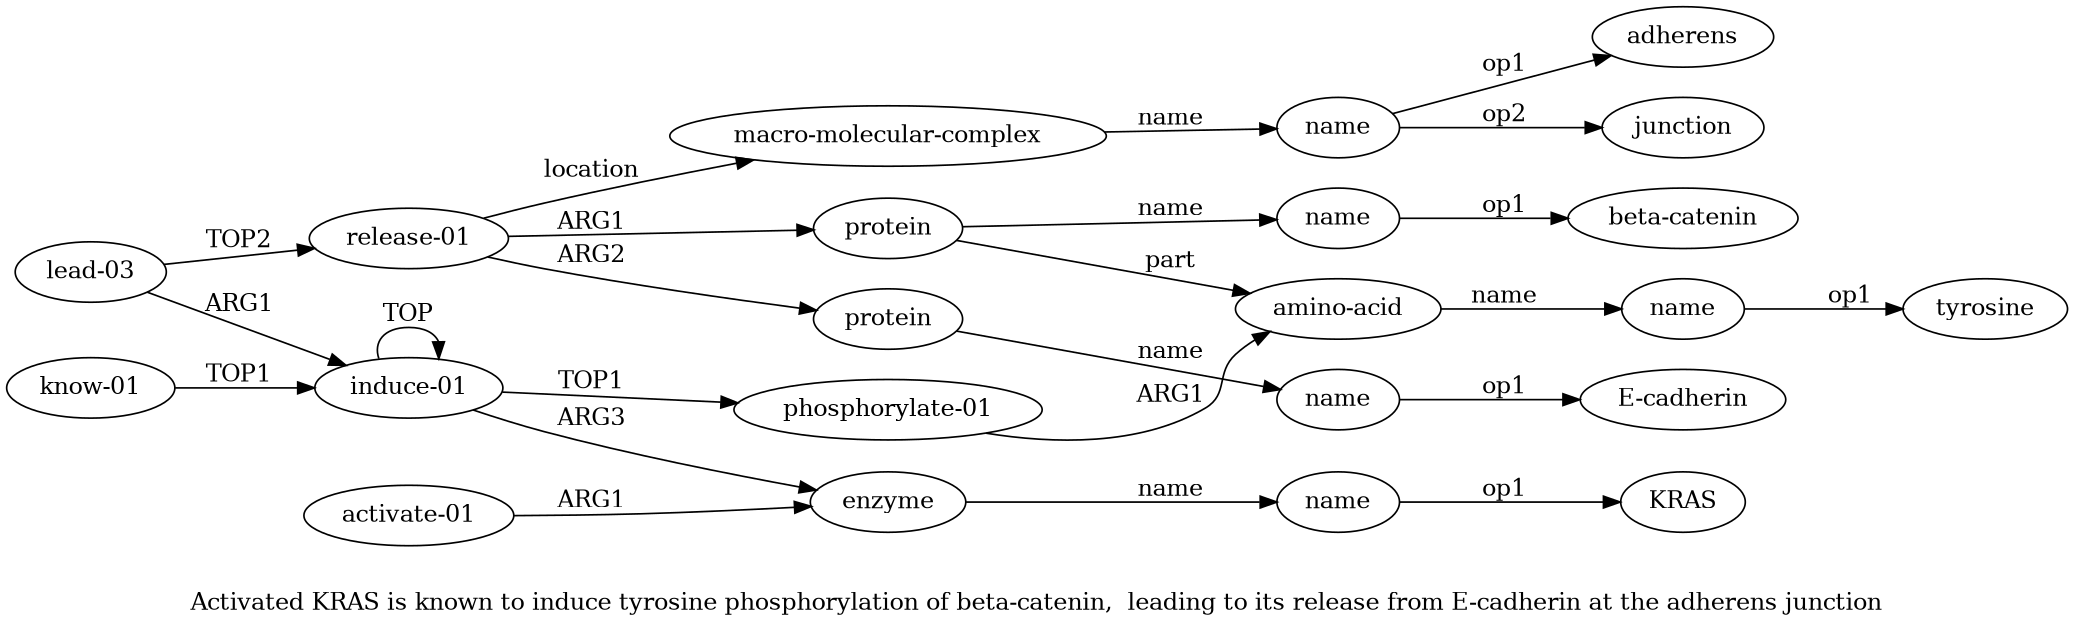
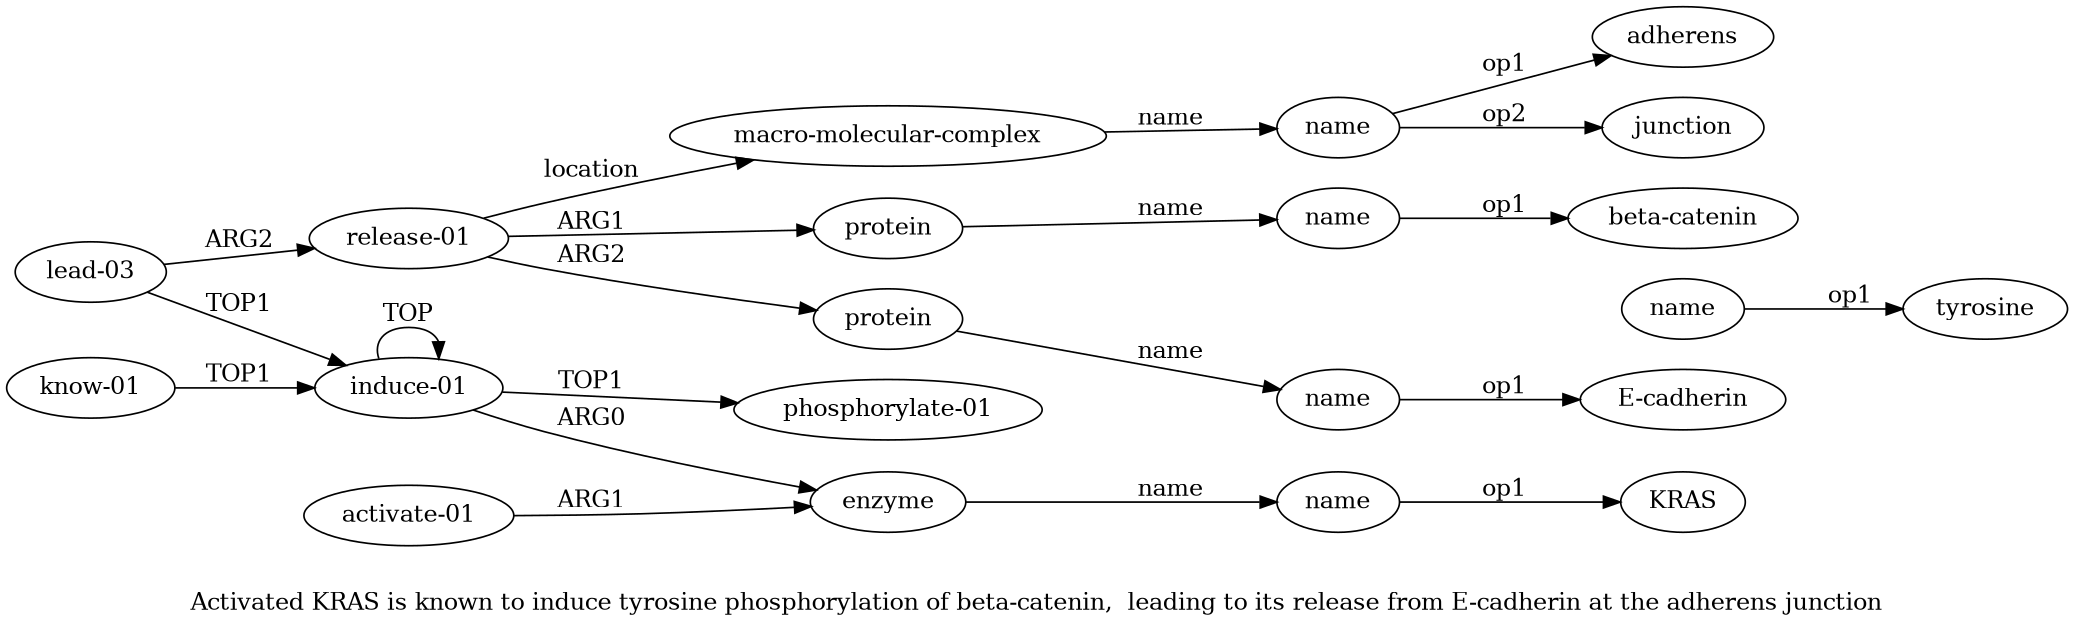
(239, 241) -> (239, 241)
(239, 305) -> (239, 305)
(1338, 309) -> none
(592, 419) -> (592, 419)
